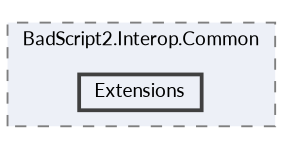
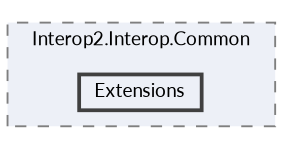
(141, 41) -> (141, 41)
